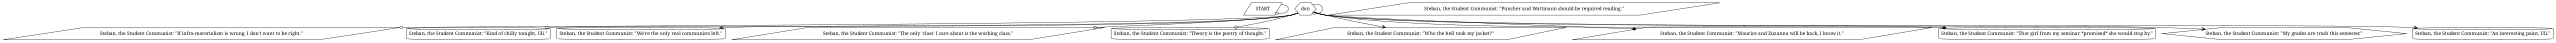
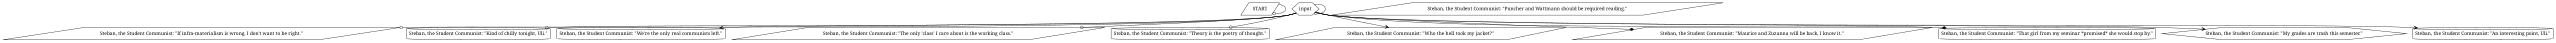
(1305, 9) -> (1305, 9)
